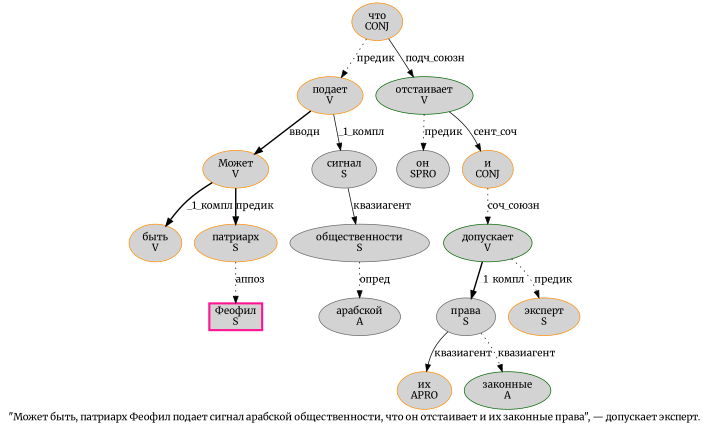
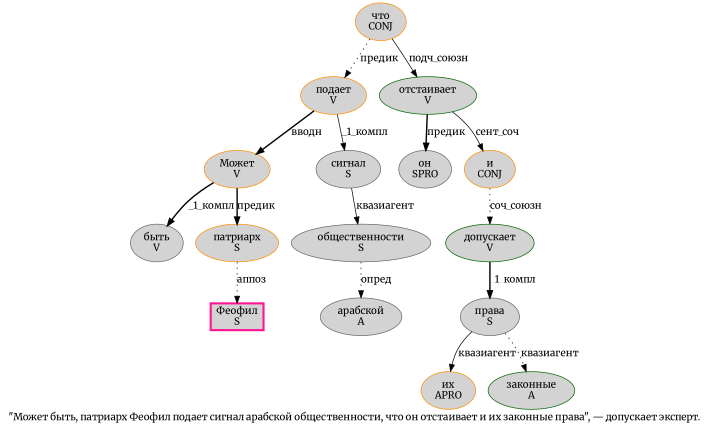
(424, 129) -> (427, 129)
(155, 243) -> (157, 243)
(544, 317) -> none
